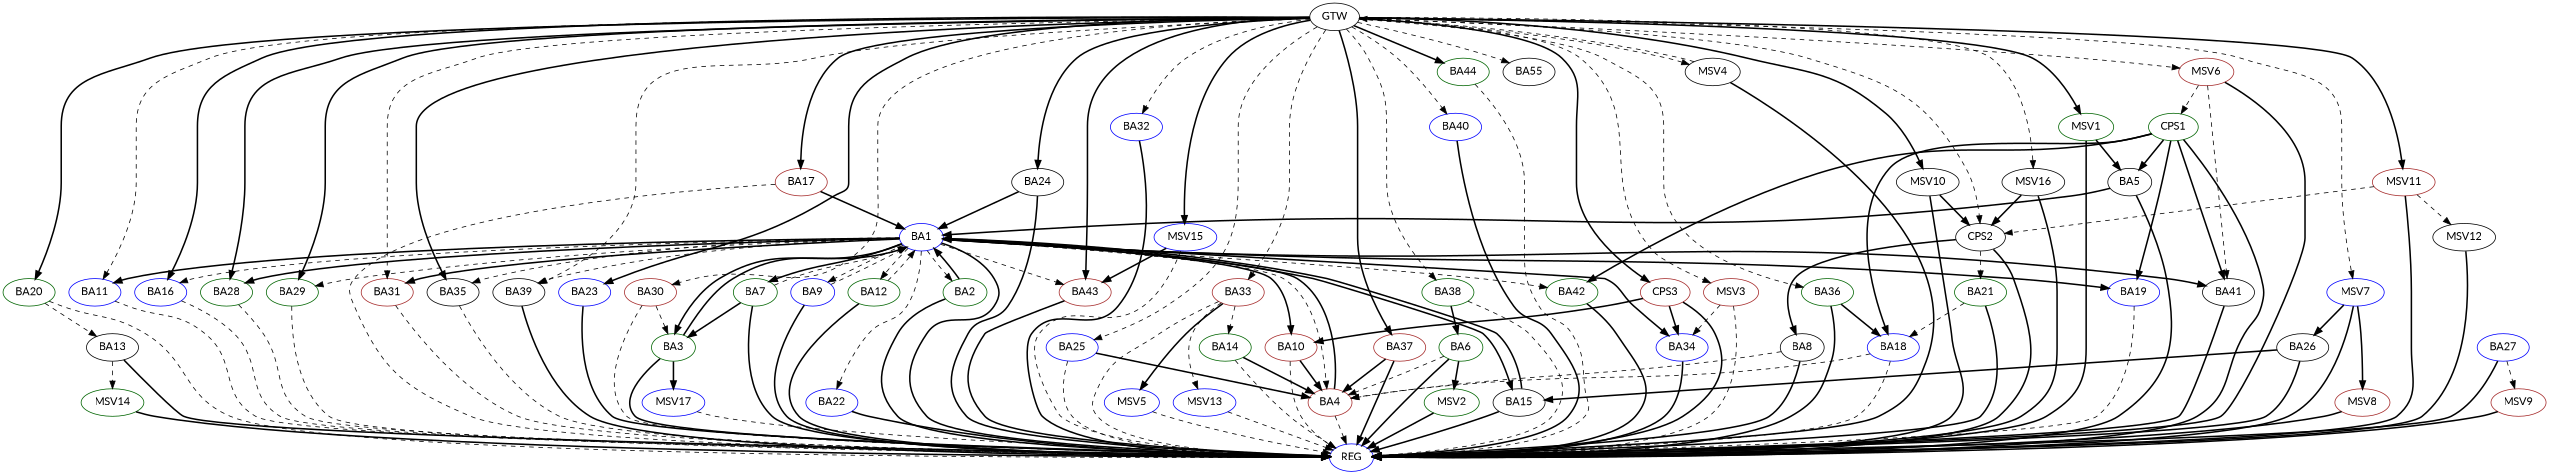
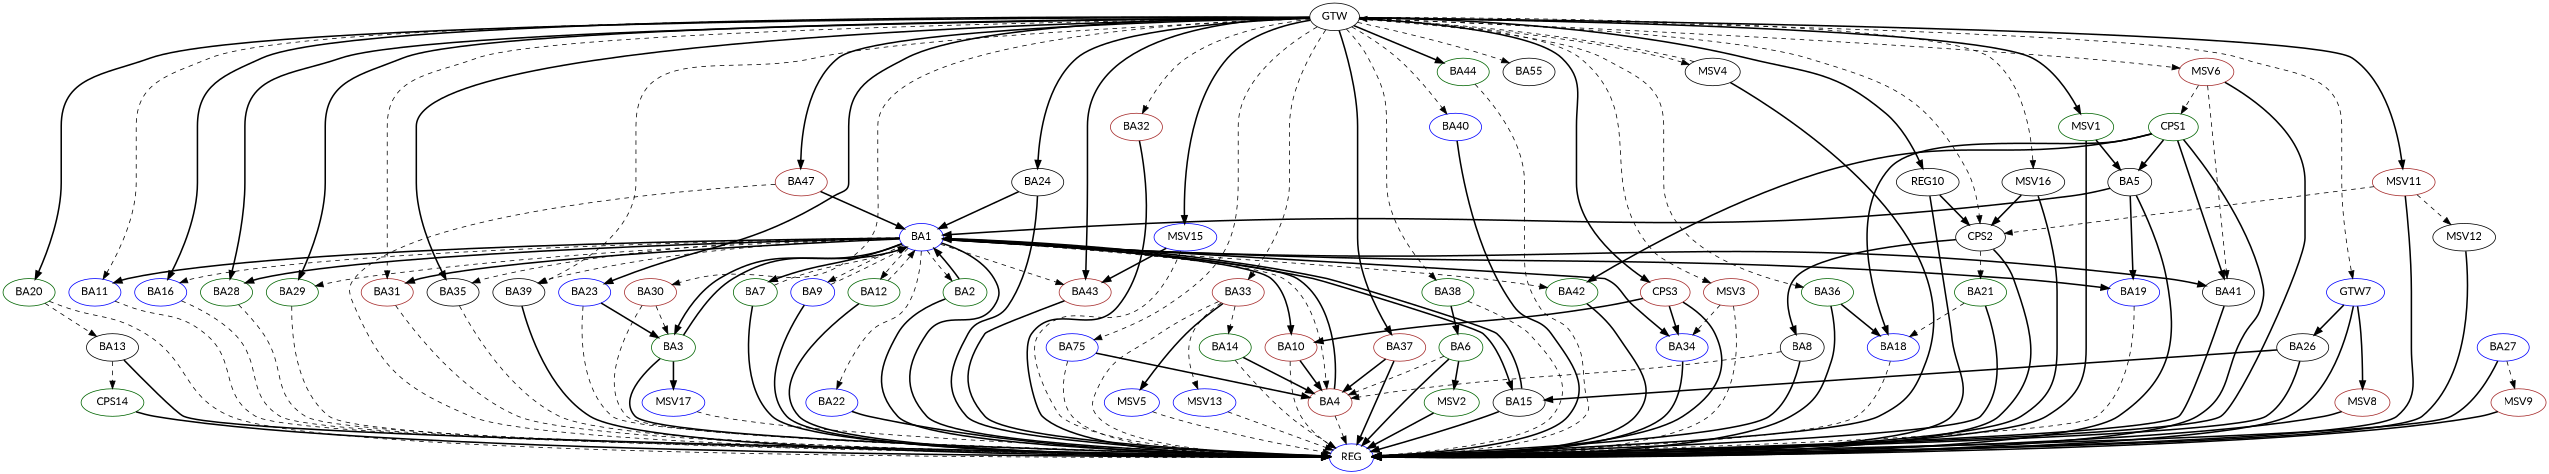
(1136, 127) -> (1136, 127)
(801, 182) -> (801, 182)
(1928, 182) -> (1928, 182)
(2156, 206) -> (2132, 233)
(2356, 292) -> (2356, 292)
(718, 318) -> (626, 318)
(1072, 347) -> (1072, 347)
(1615, 377) -> none
(112, 403) -> (112, 403)
(907, 443) -> (907, 443)
